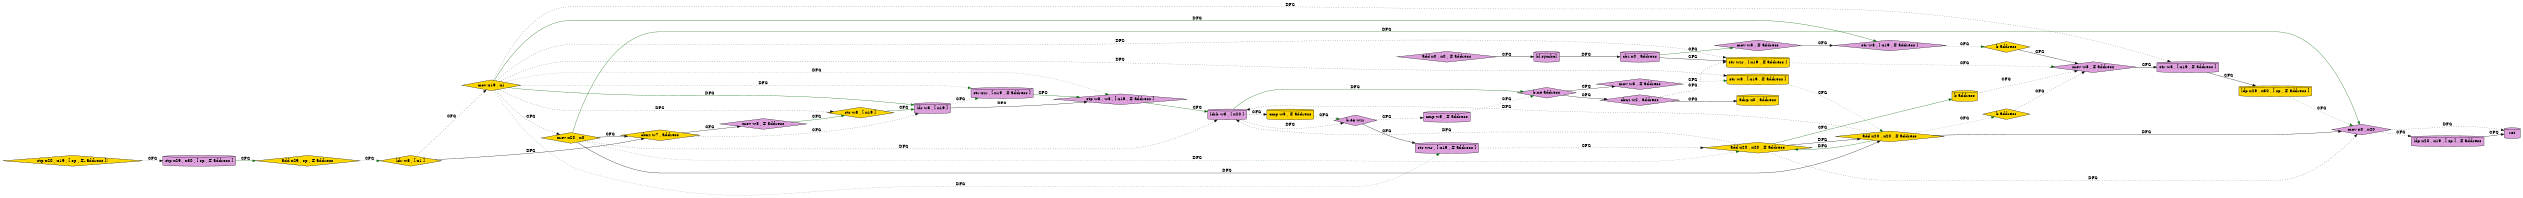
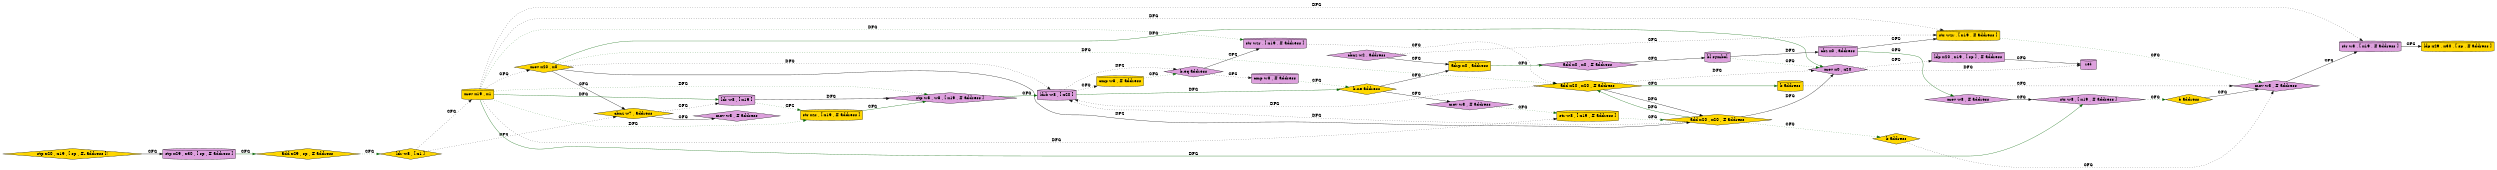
none -> (1515, 66)
(491, 85) -> (478, 94)
(1002, 93) -> (832, 115)
(1547, 93) -> (1367, 89)
(1583, 98) -> (1413, 79)
(2319, 111) -> (1773, 63)
(860, 113) -> none
(1355, 120) -> (1194, 72)
(539, 152) -> (515, 135)
(151, 161) -> (151, 154)
